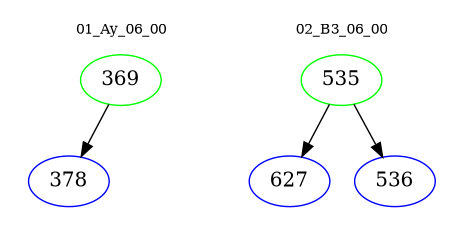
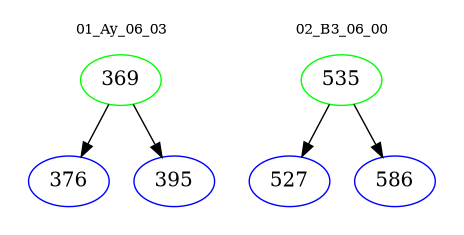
(122, 30) -> (122, 30)
(69, 181) -> (69, 181)
none -> (174, 181)
(290, 181) -> (290, 181)
(395, 181) -> (395, 181)
